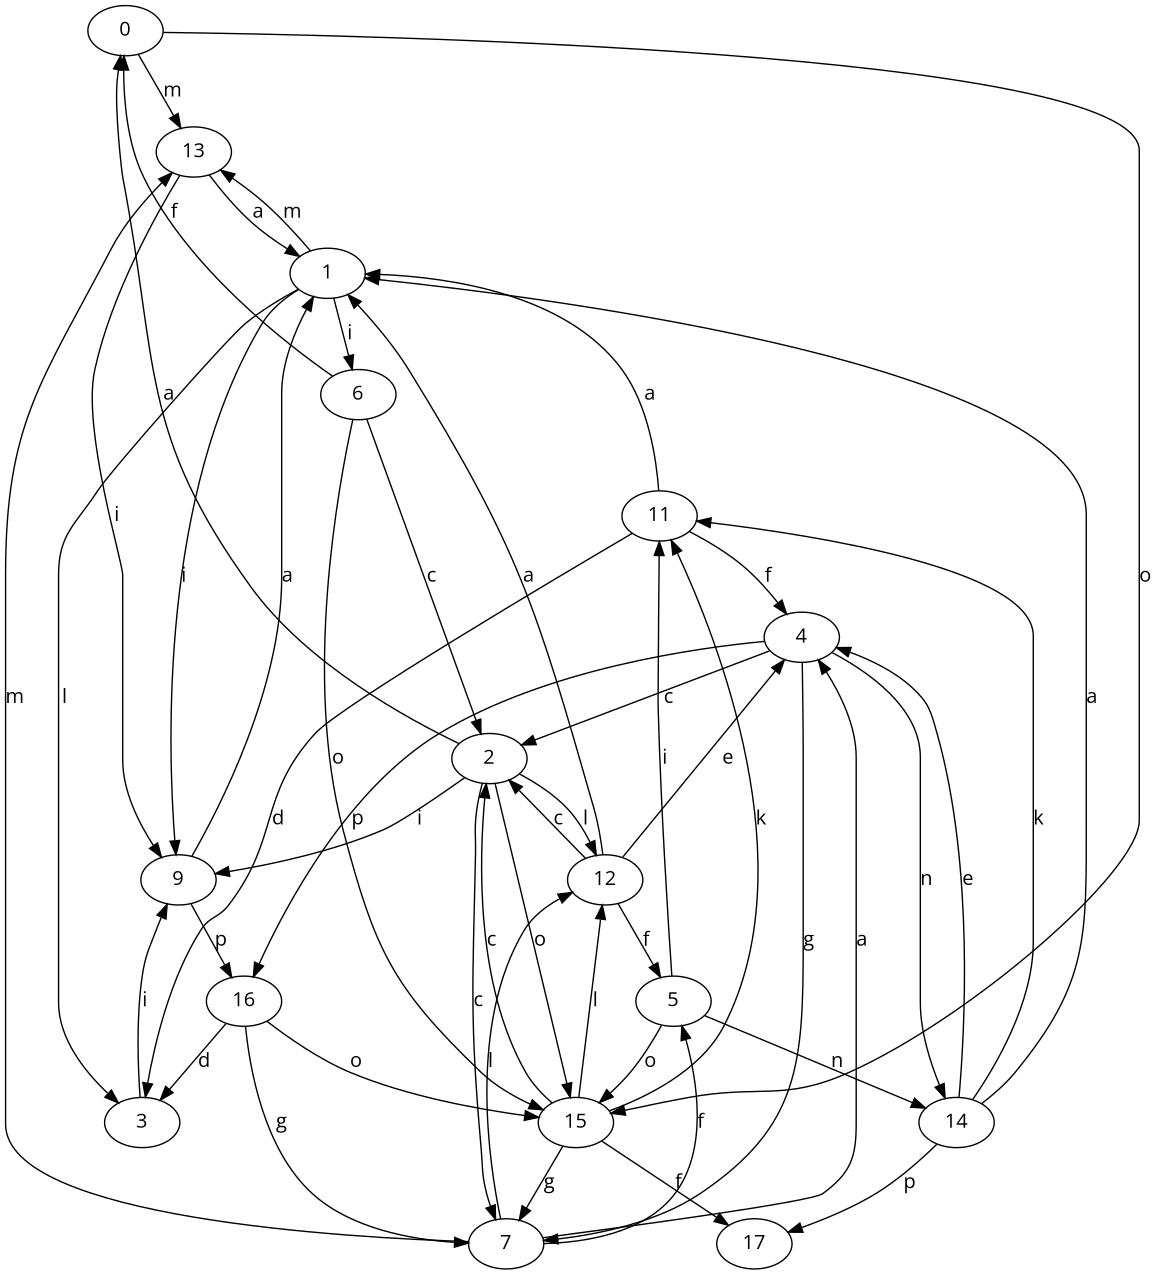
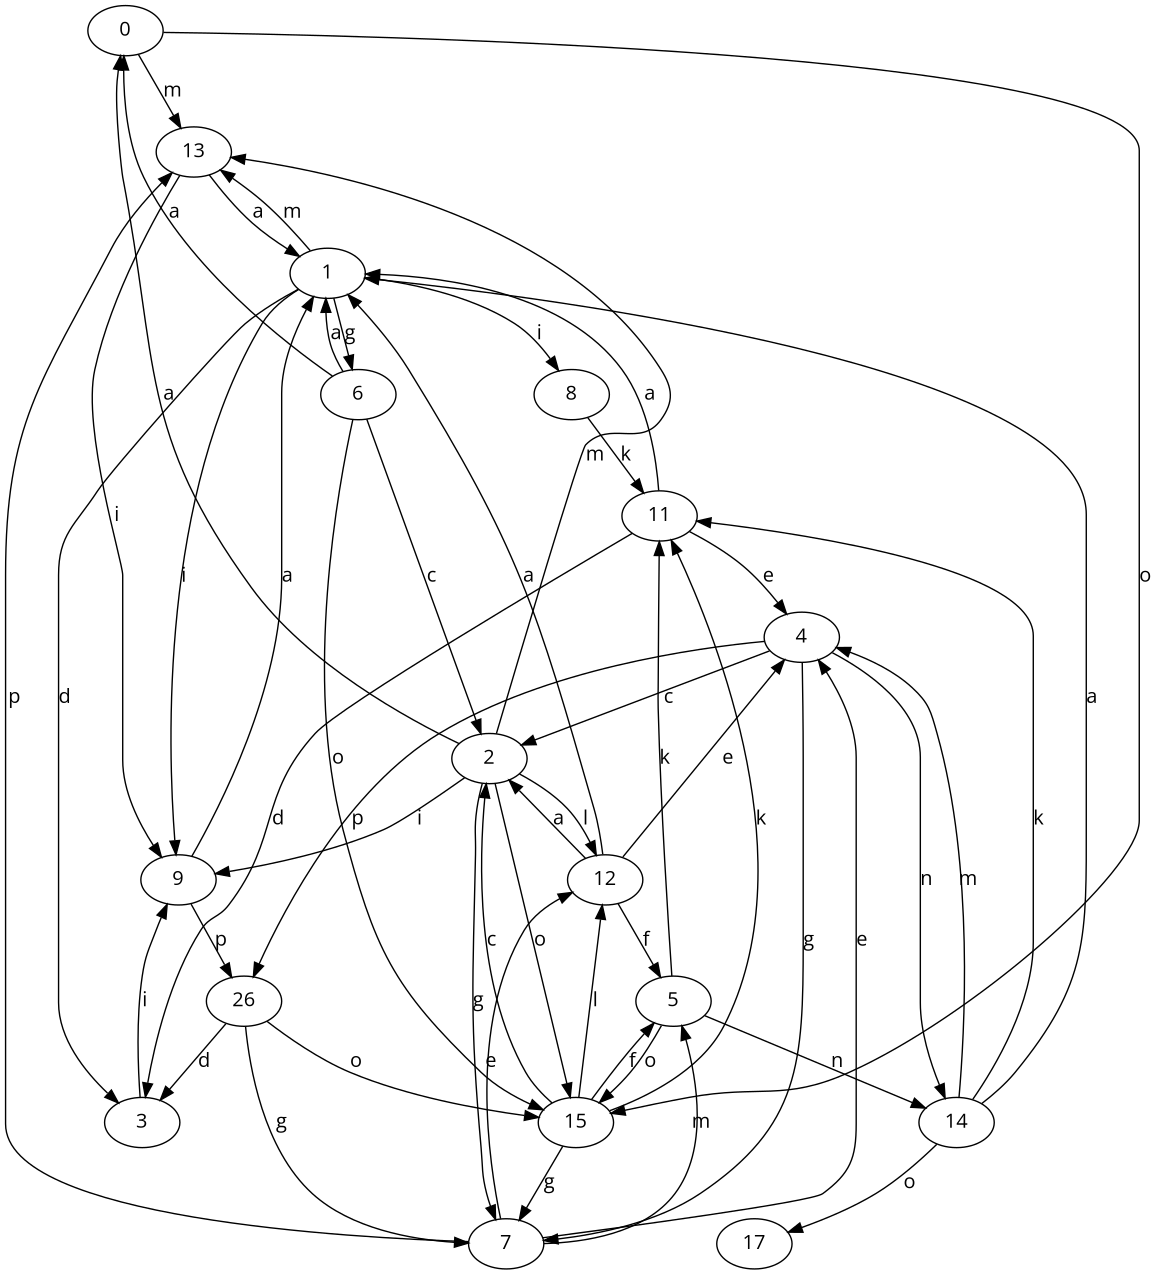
(174, 213) -> (174, 213)
(350, 334) -> (350, 334)
none -> (330, 343)
none -> (649, 354)
none -> (572, 395)
(768, 577) -> (768, 577)
(15, 698) -> (15, 698)
(65, 698) -> (65, 698)
(665, 759) -> (665, 759)
(558, 819) -> (558, 819)
(968, 880) -> (968, 880)
(862, 941) -> (862, 941)
(244, 1001) -> (244, 1001)
(478, 1001) -> (478, 1001)
(491, 1062) -> (491, 1062)
(701, 1123) -> (701, 1123)
(659, 1179) -> (617, 1066)
(910, 1183) -> (910, 1183)
